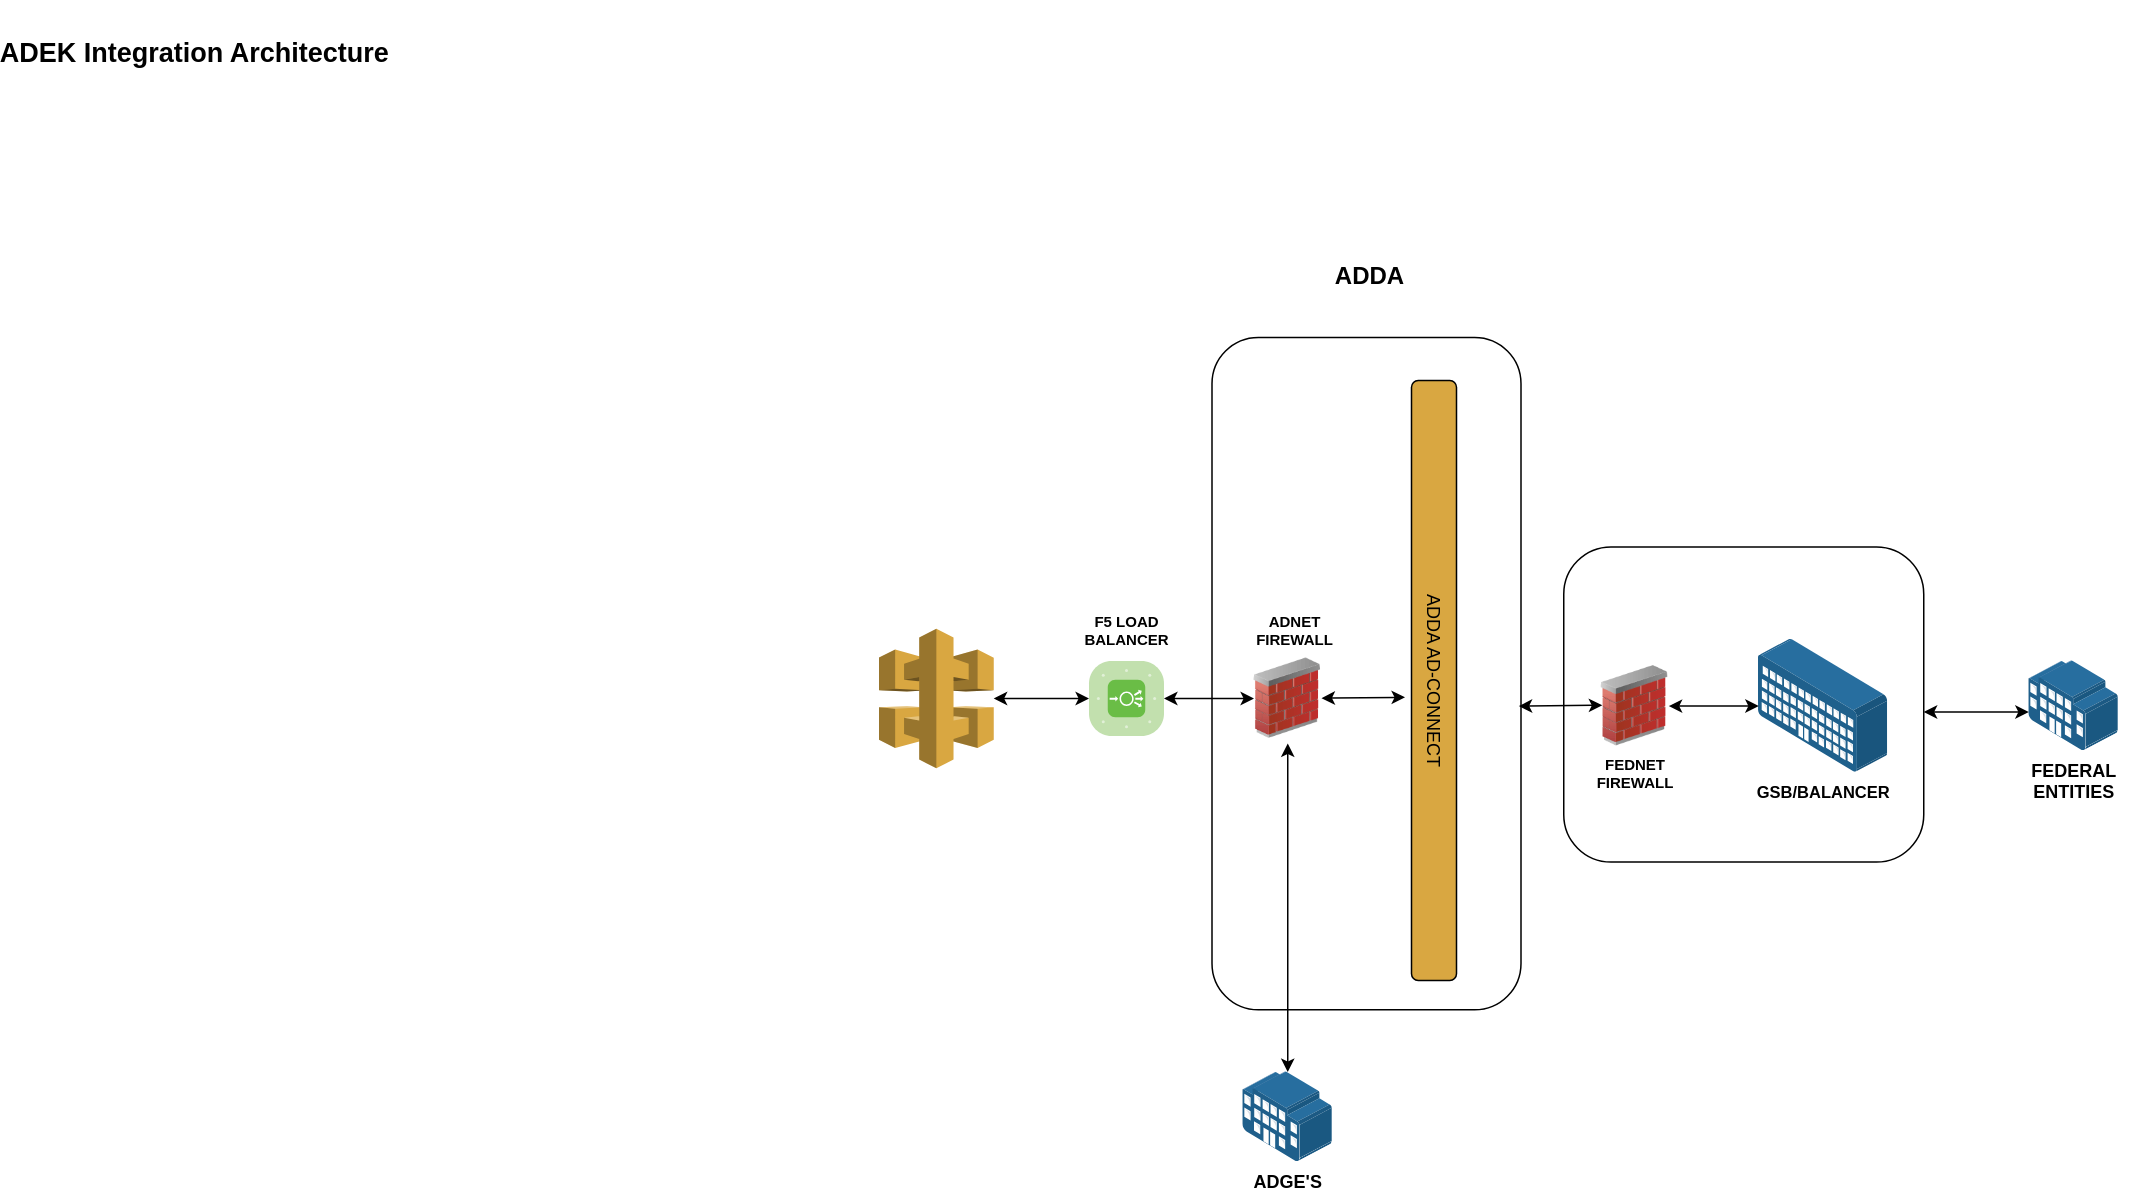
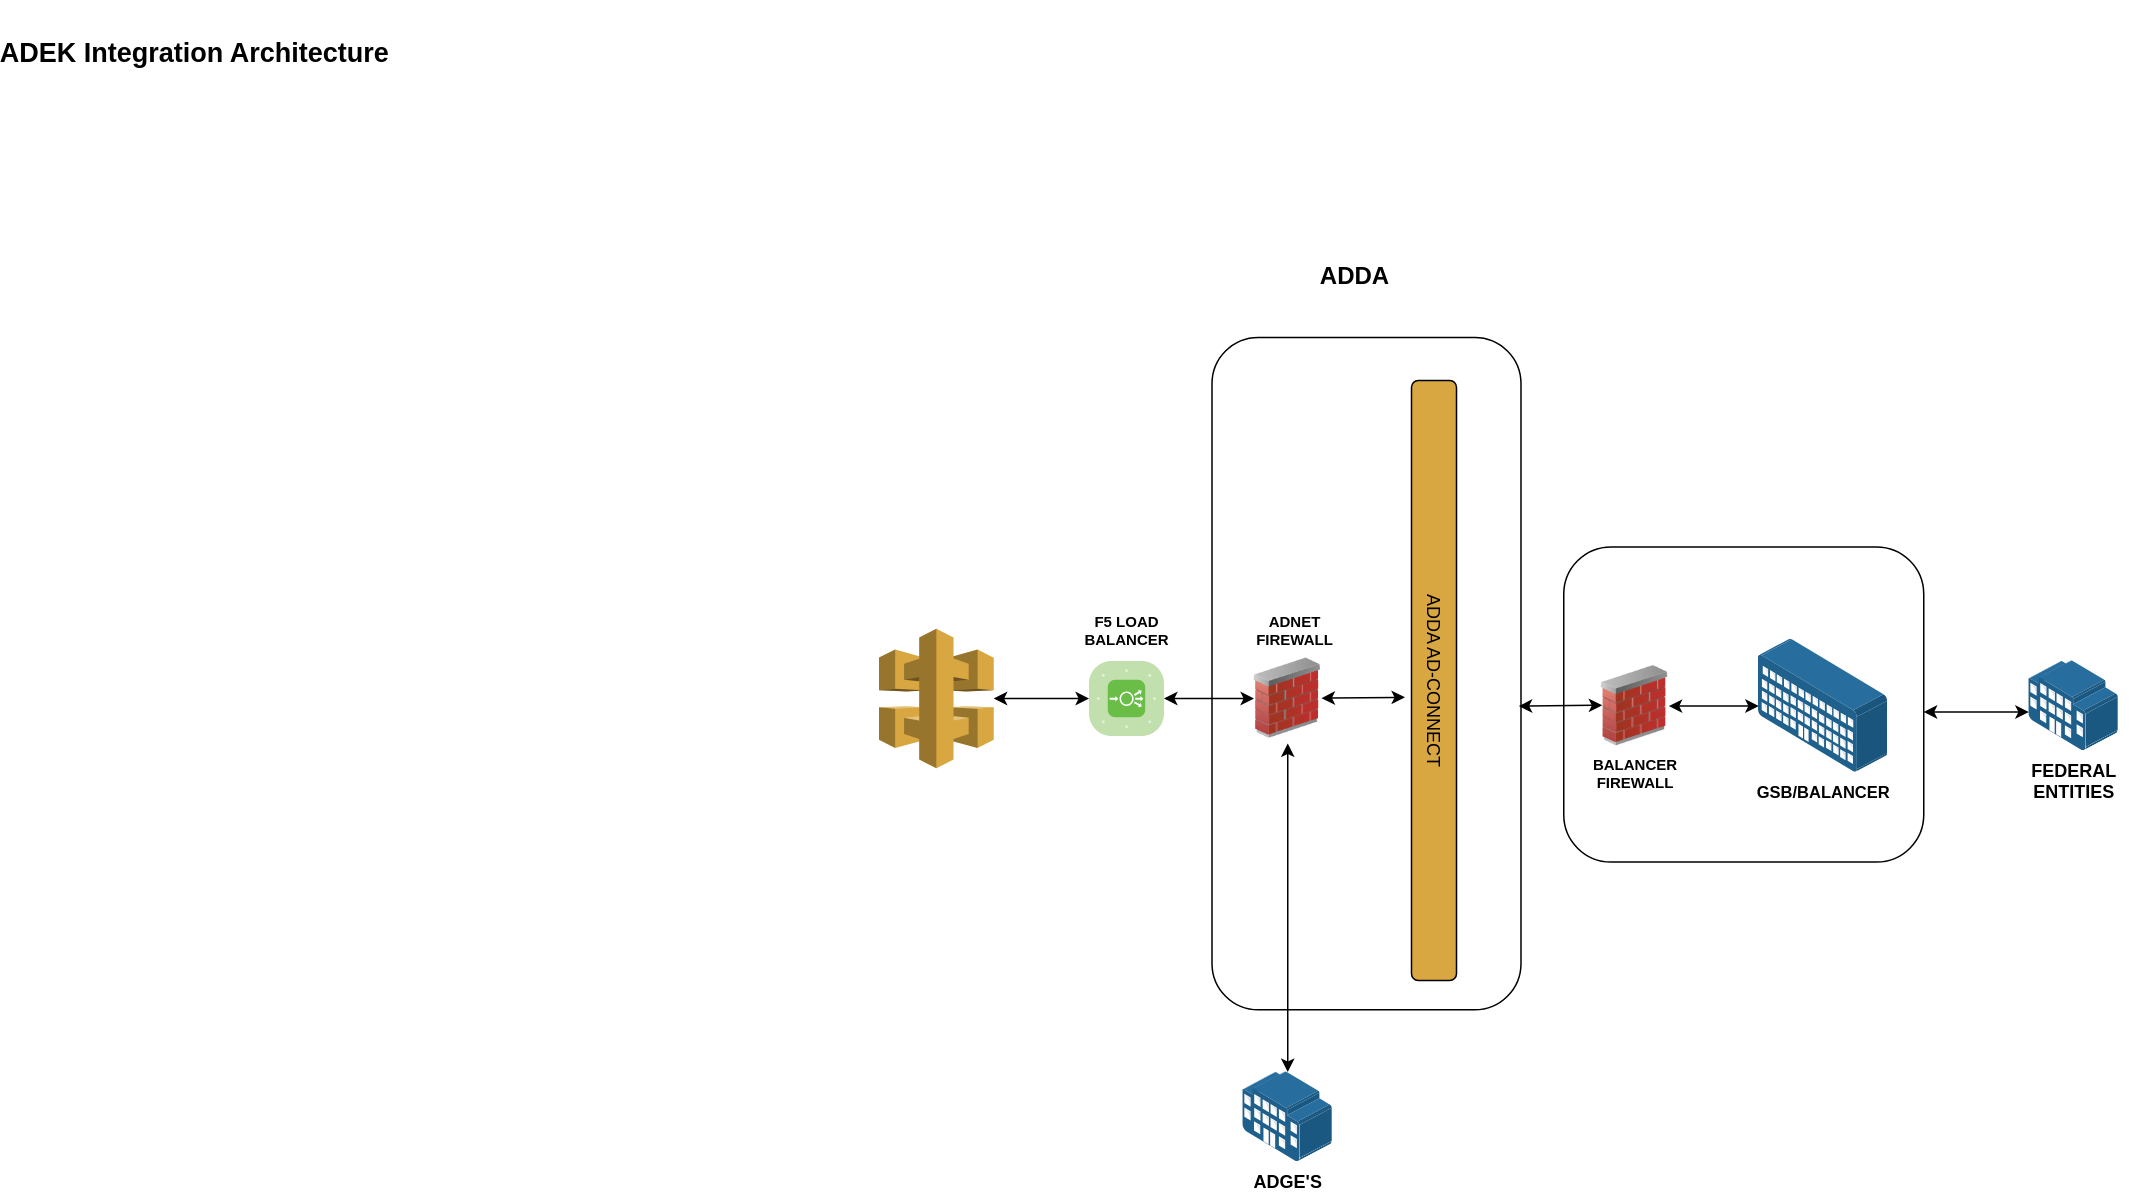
(1370, 275) -> (1355, 275)
(1636, 773) -> (1636, 773)
